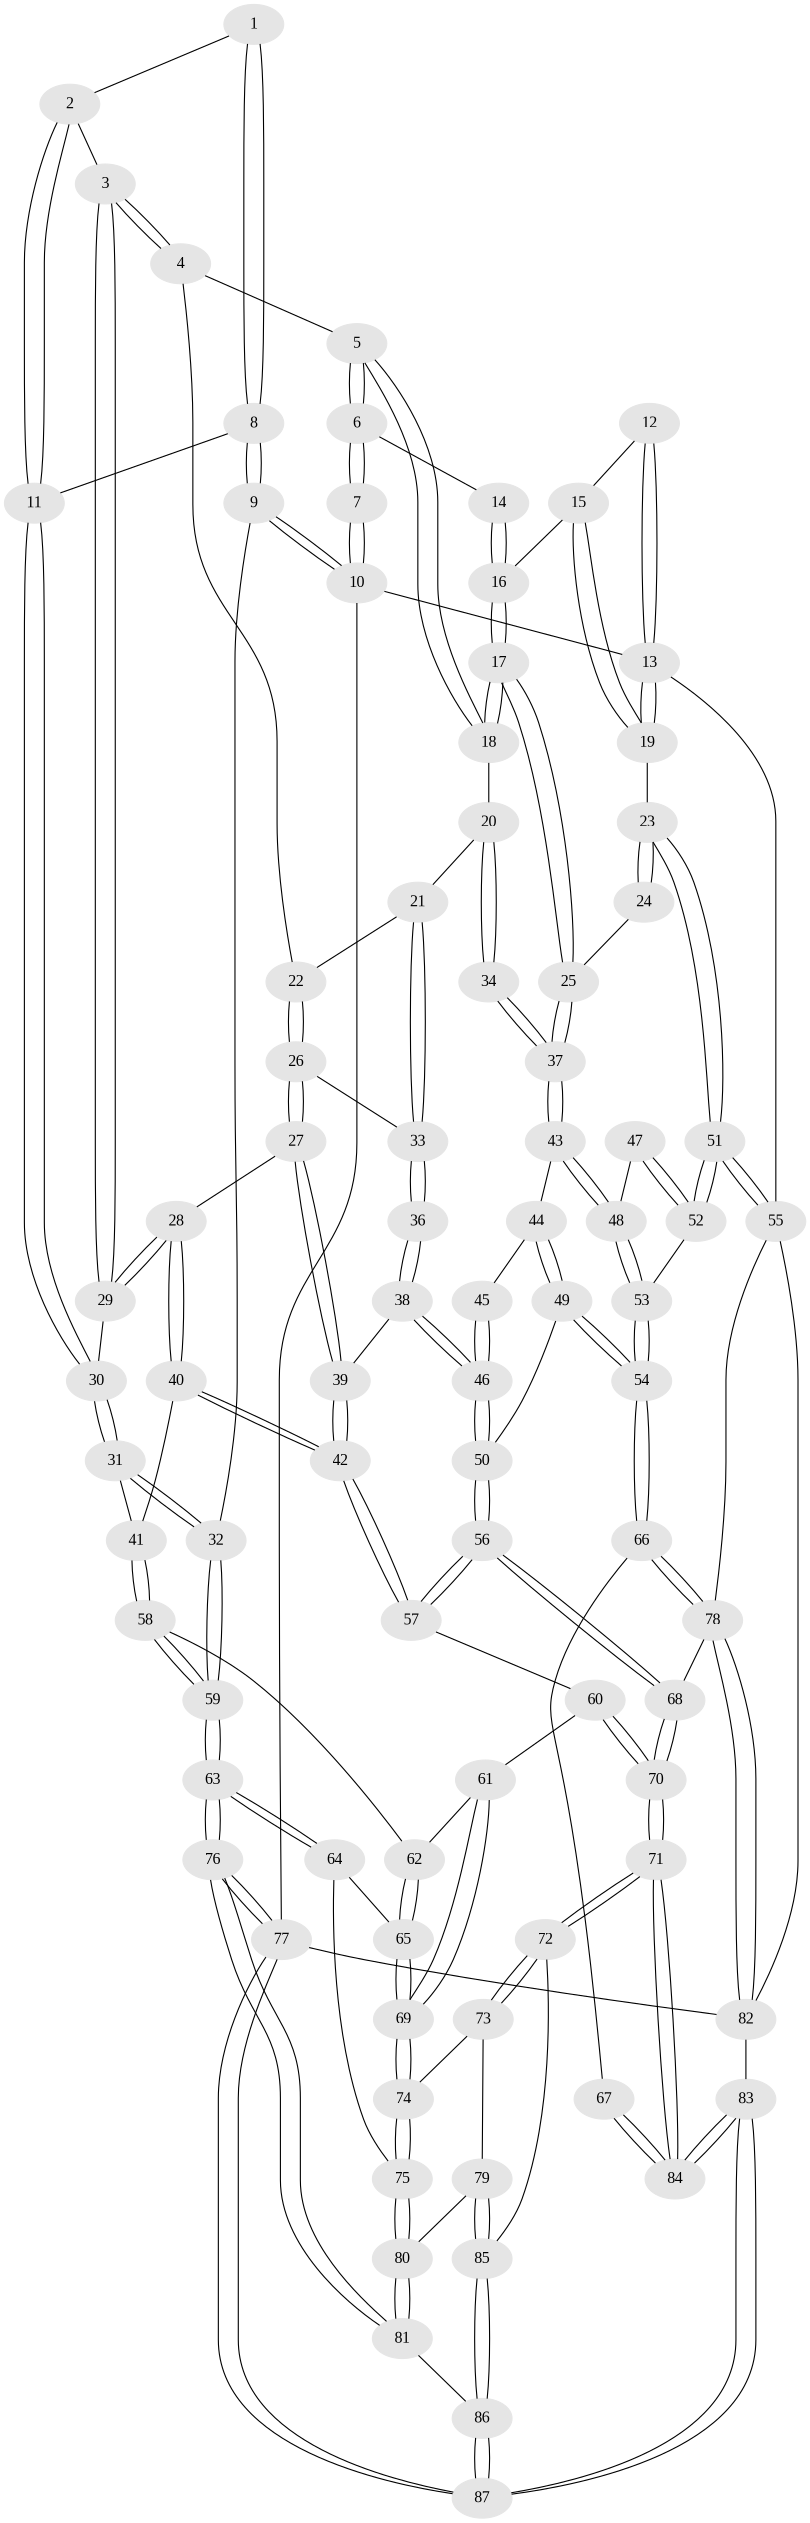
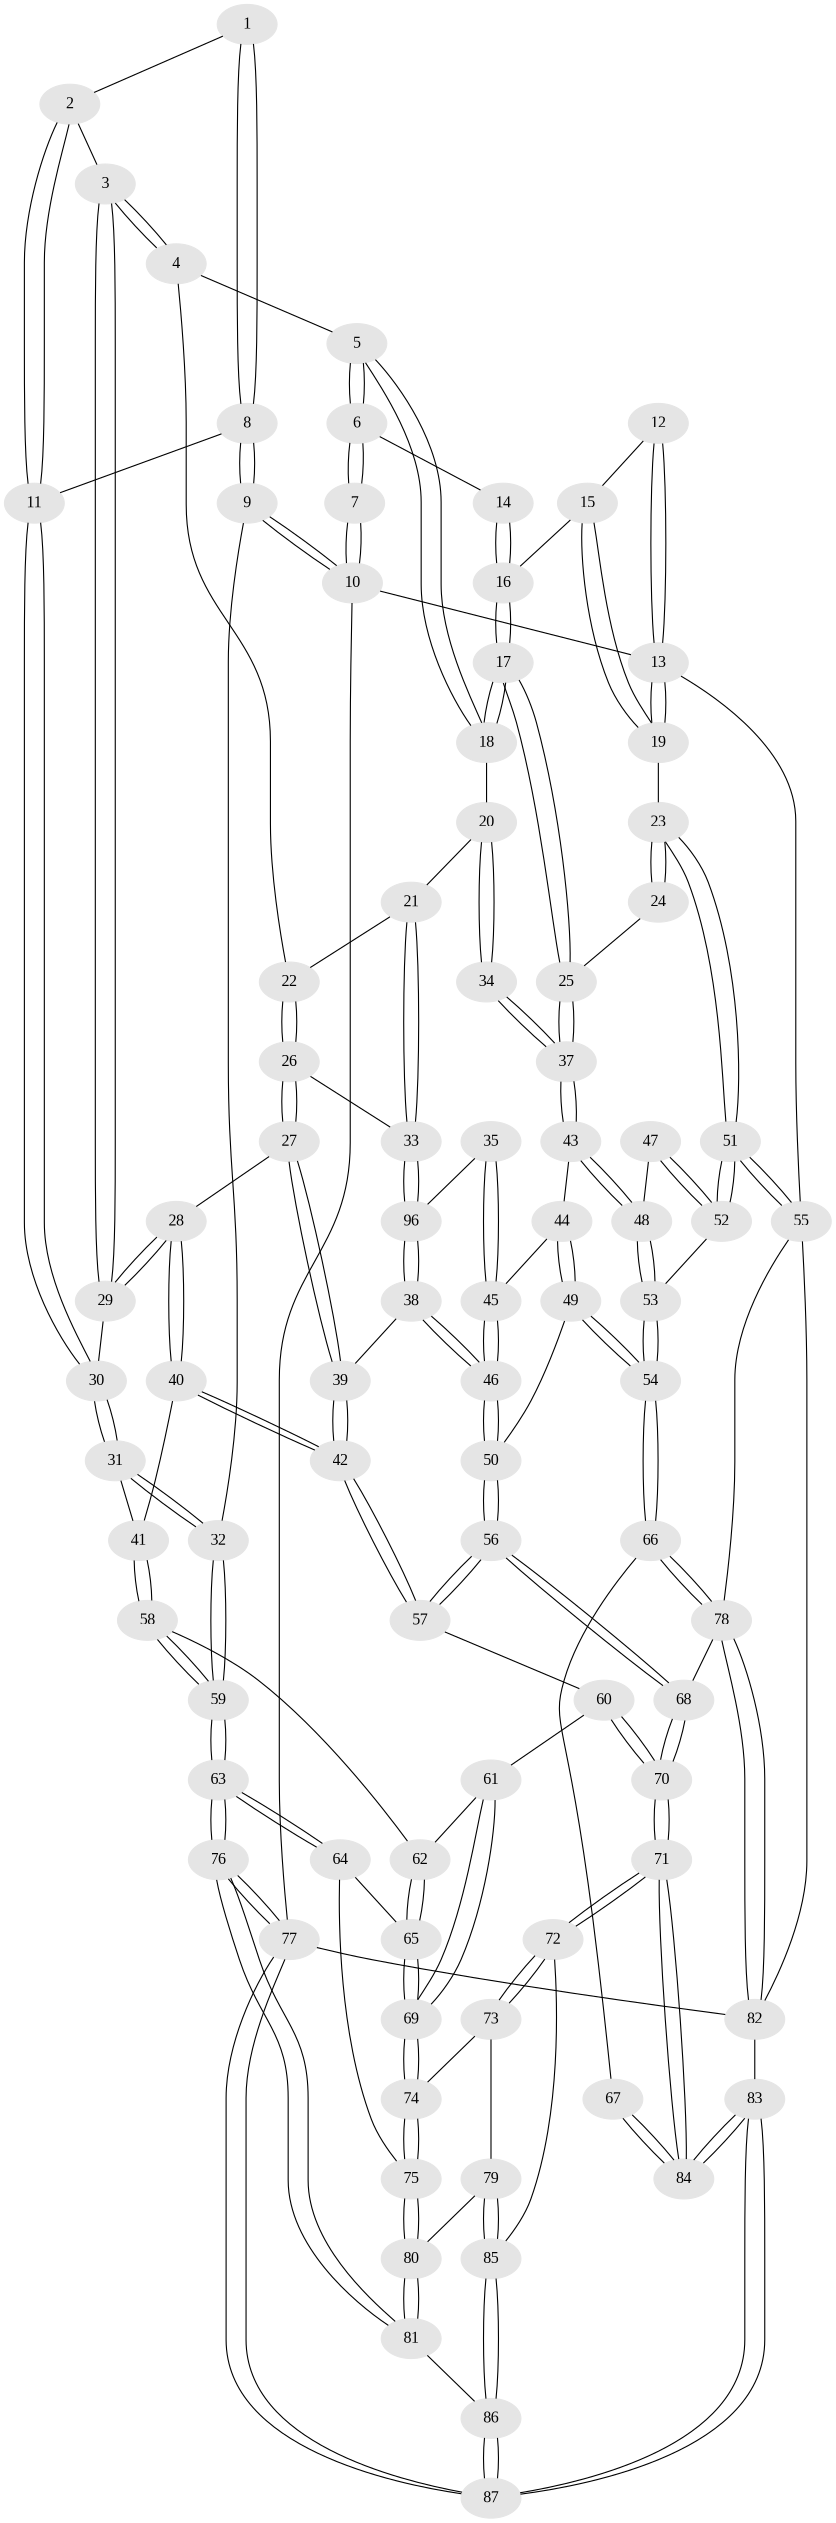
none -> (491, 1142)
(418, 1221) -> (411, 1221)
